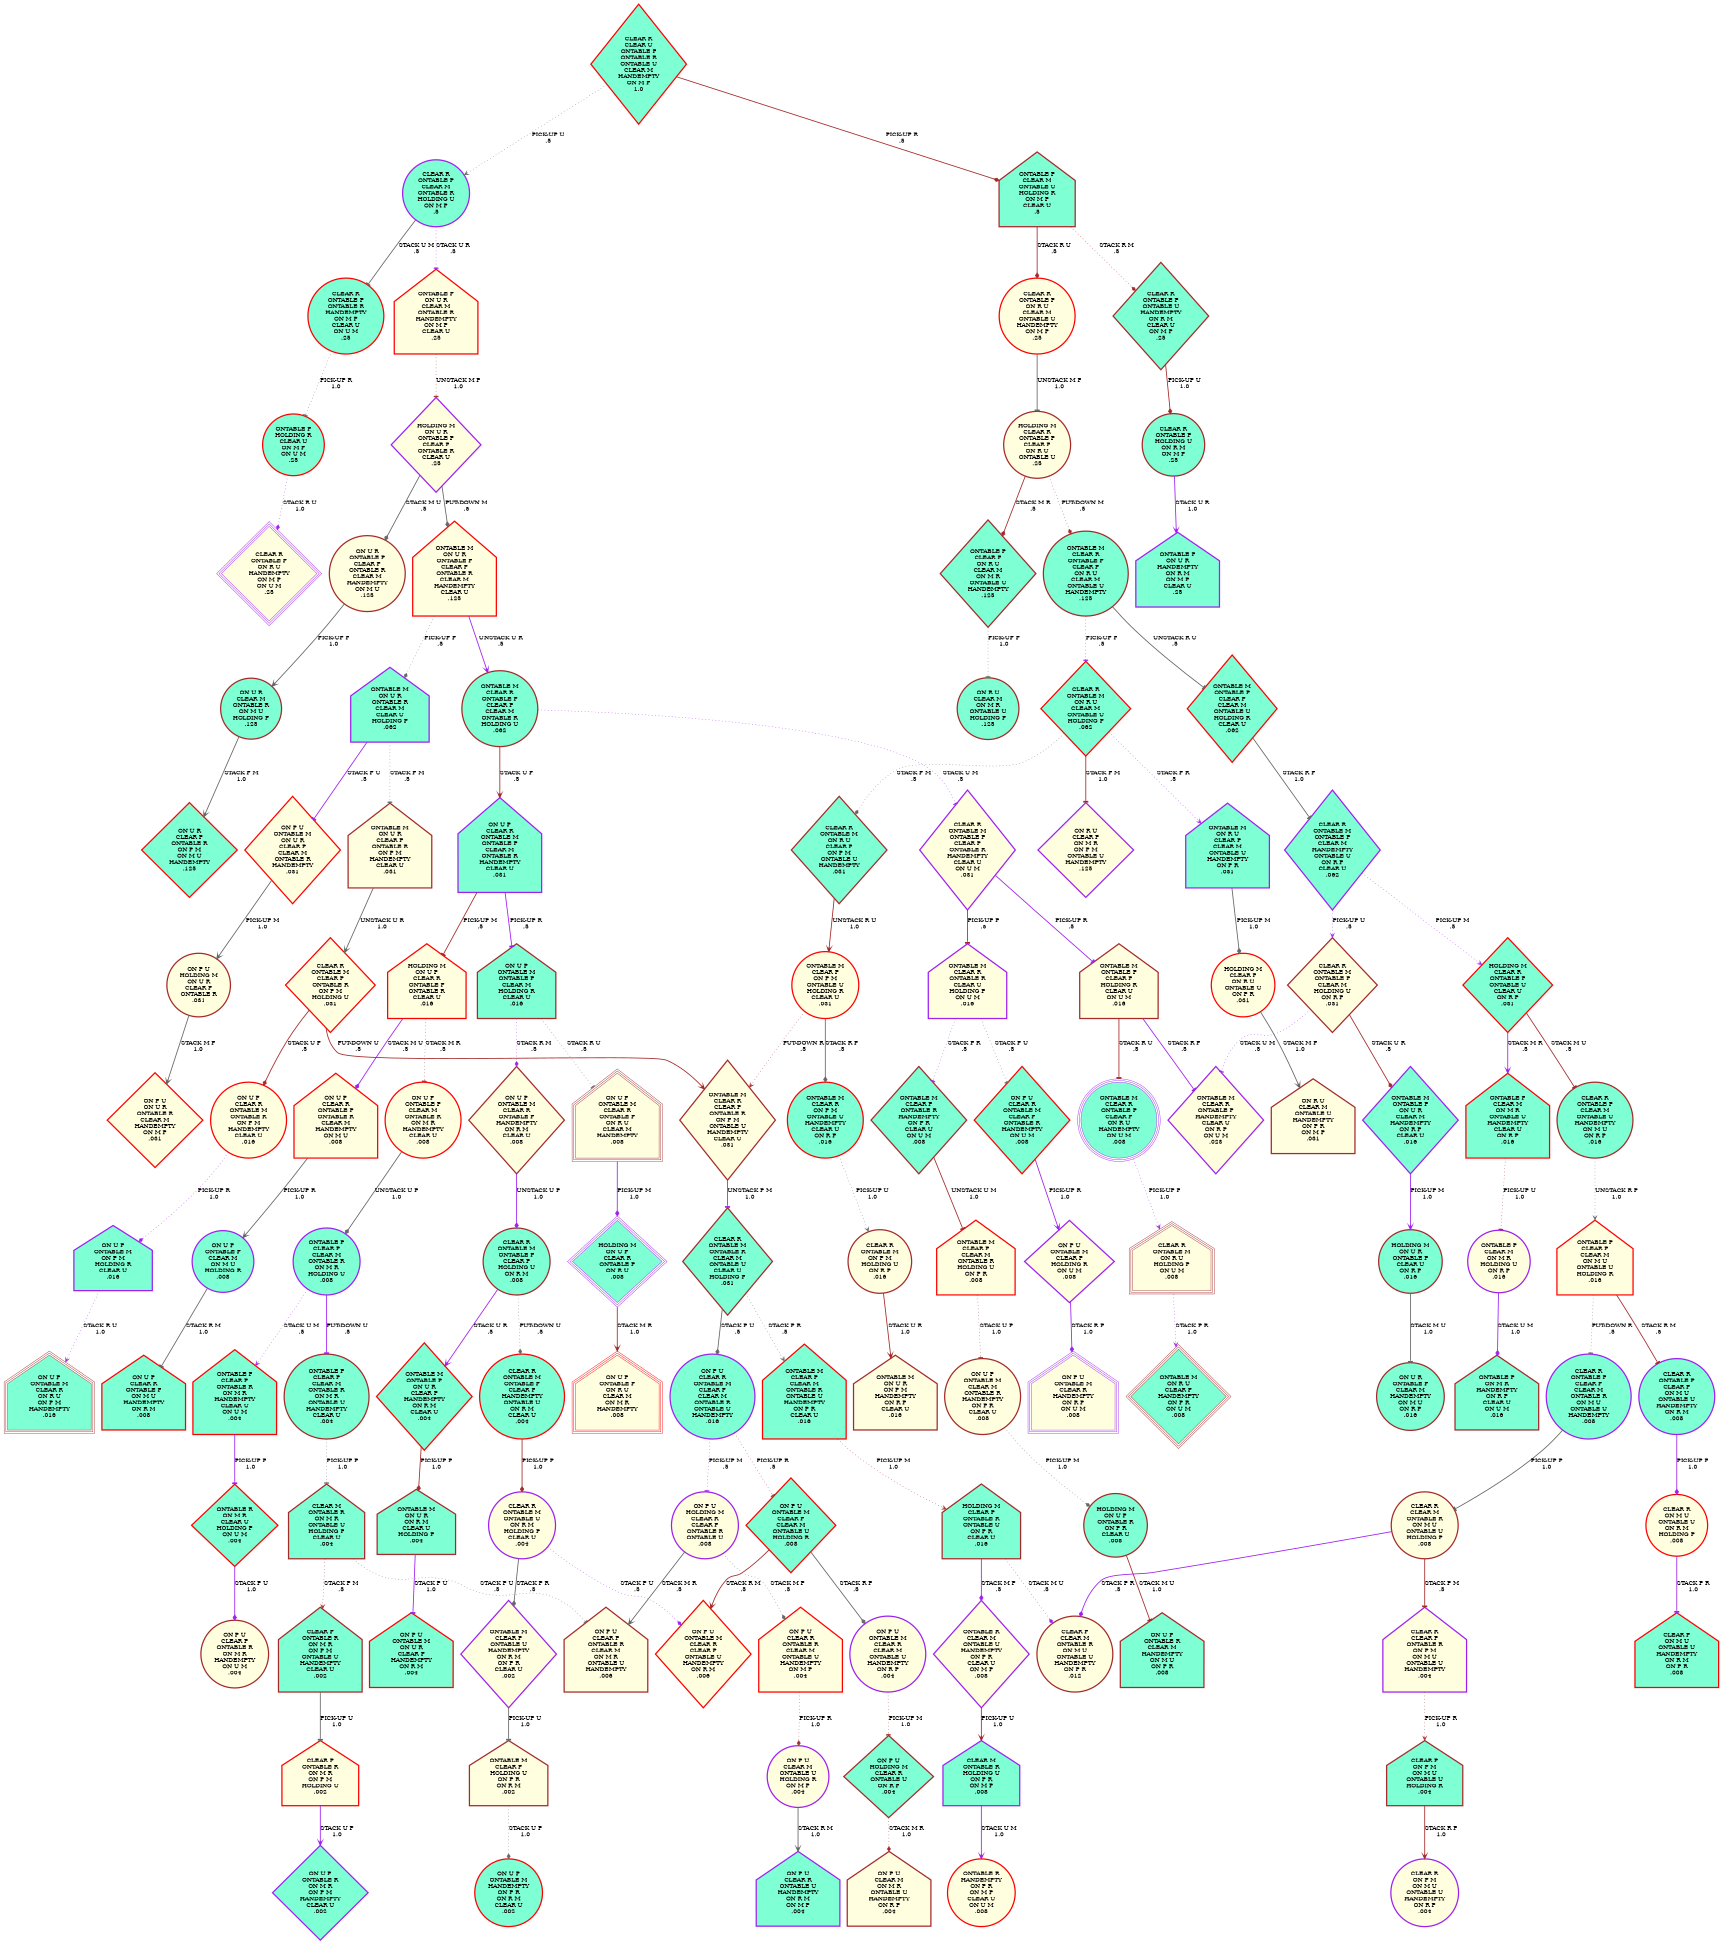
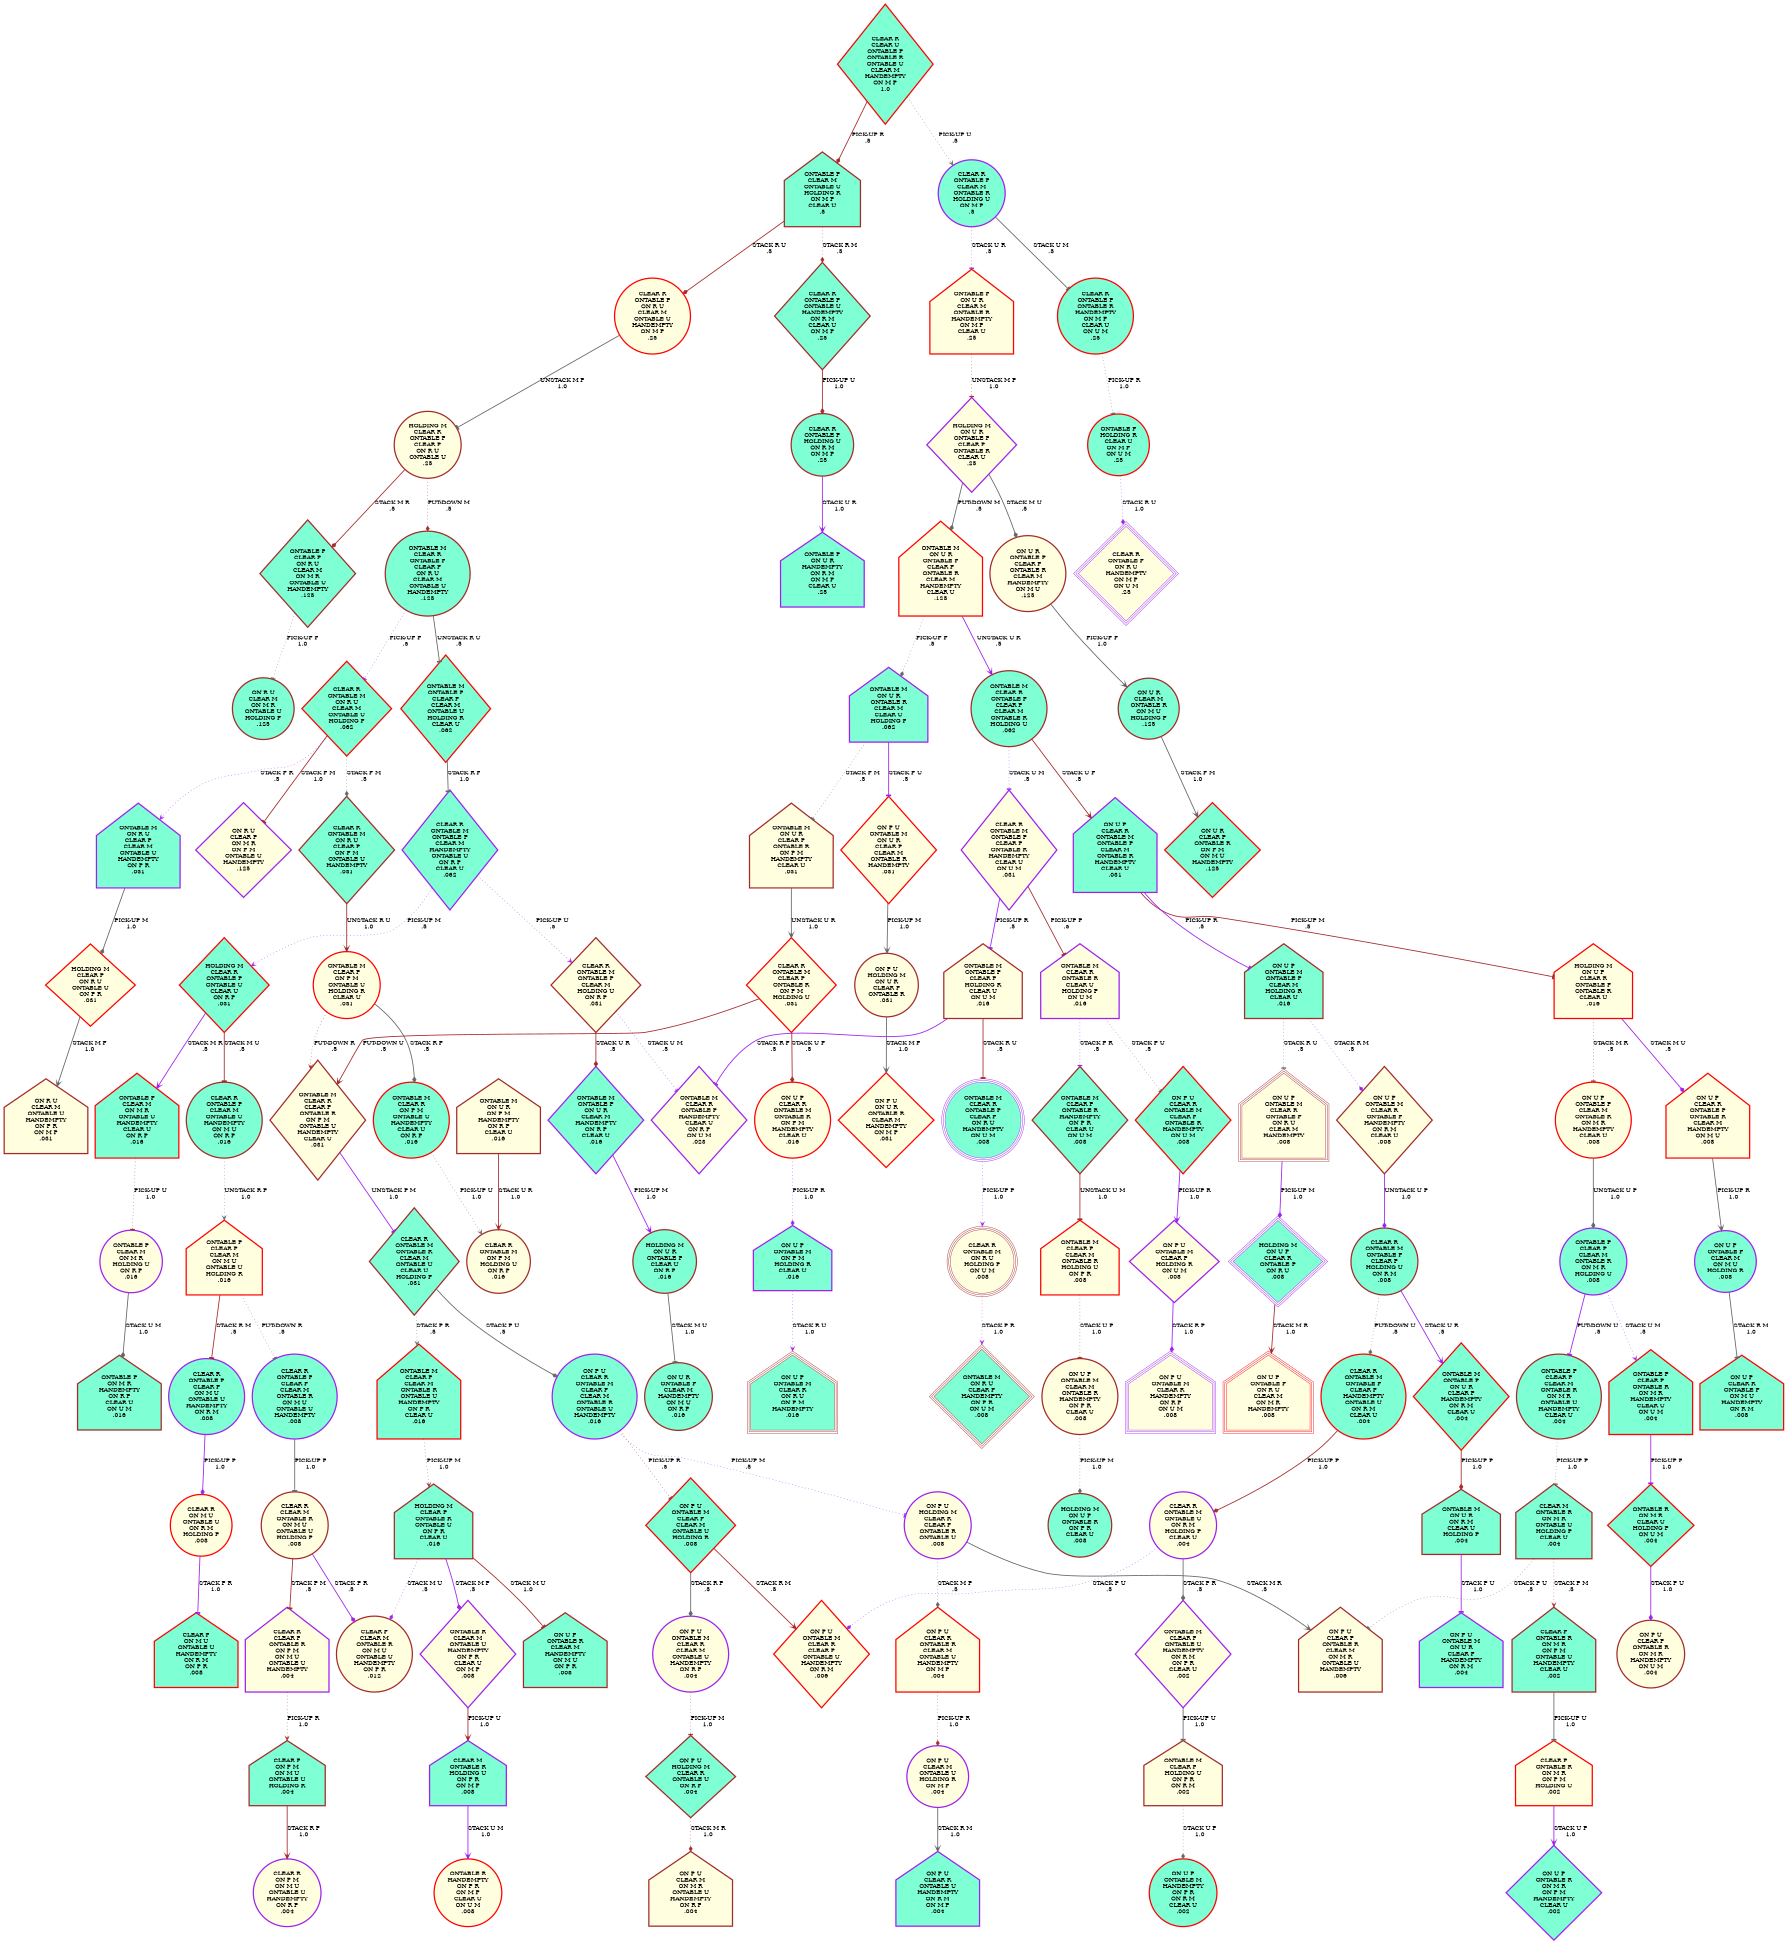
(1243, 985) -> (90, 985)
(1172, 1261) -> (982, 1261)
(1498, 1322) -> (126, 1322)
(887, 1323) -> (499, 1190)
(1138, 1587) -> (509, 1590)
(411, 1654) -> (1461, 1654)
